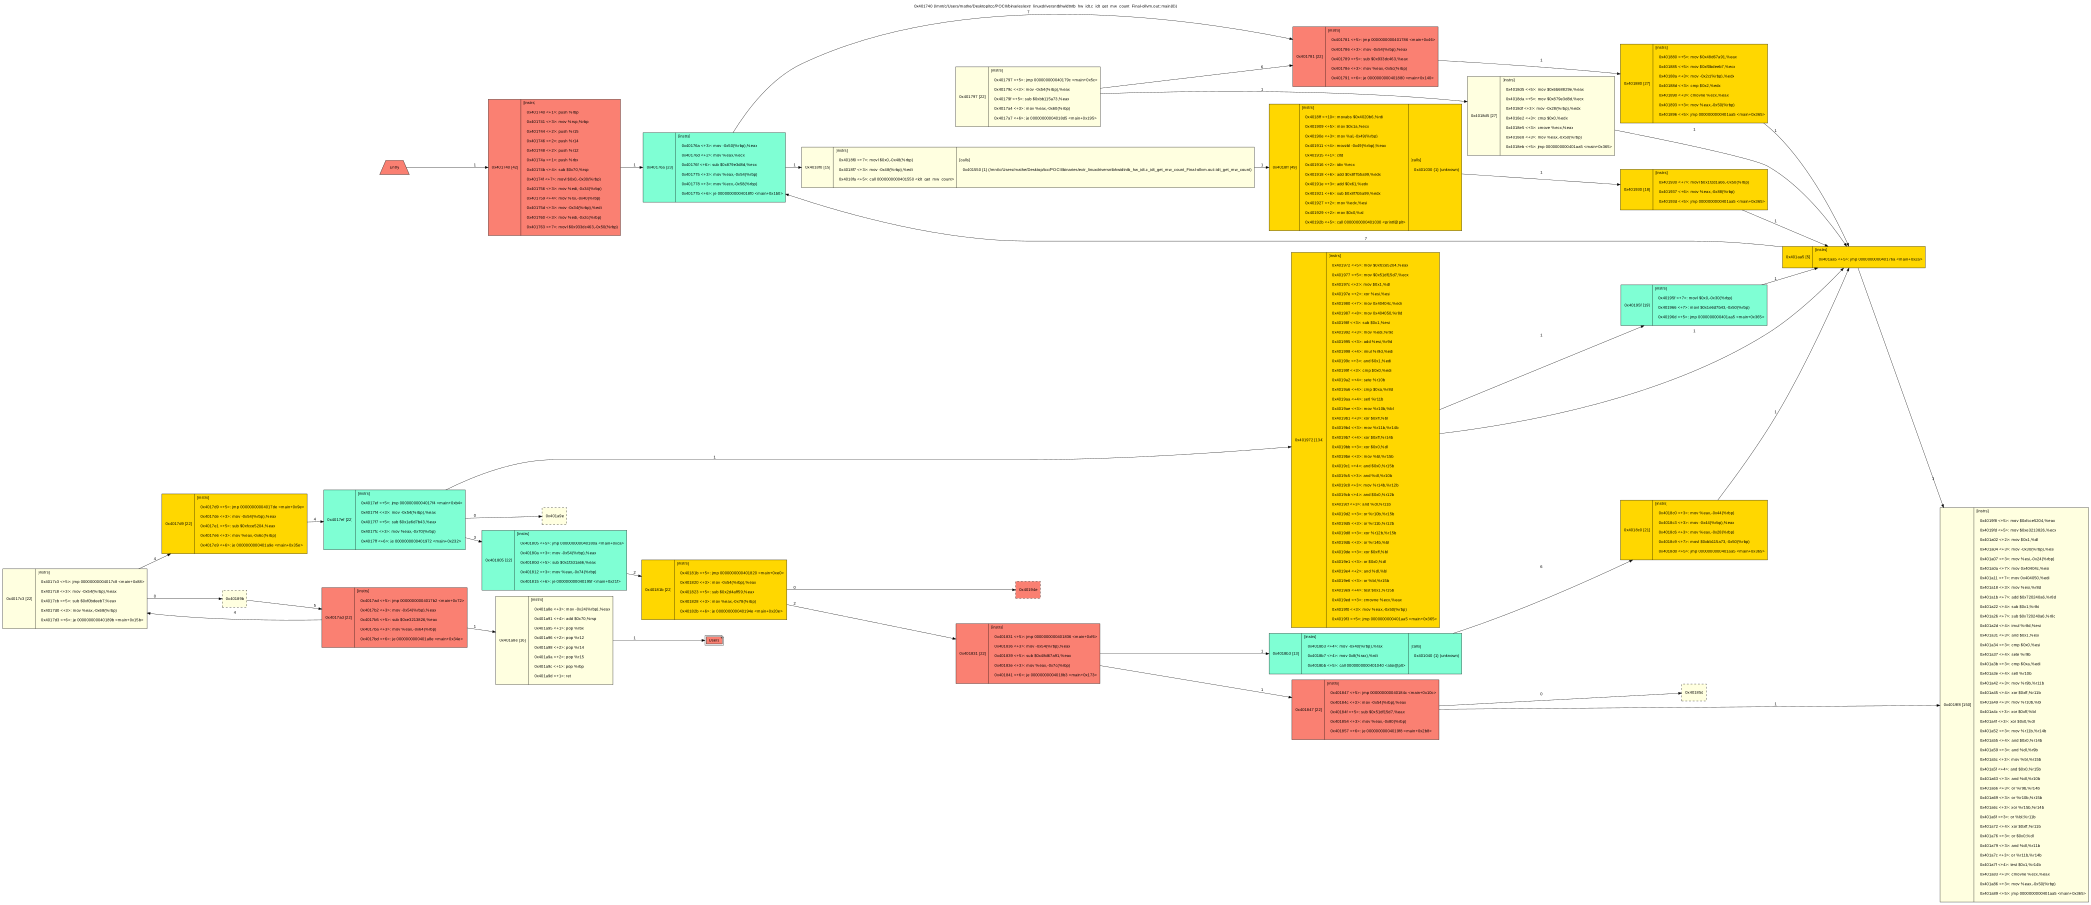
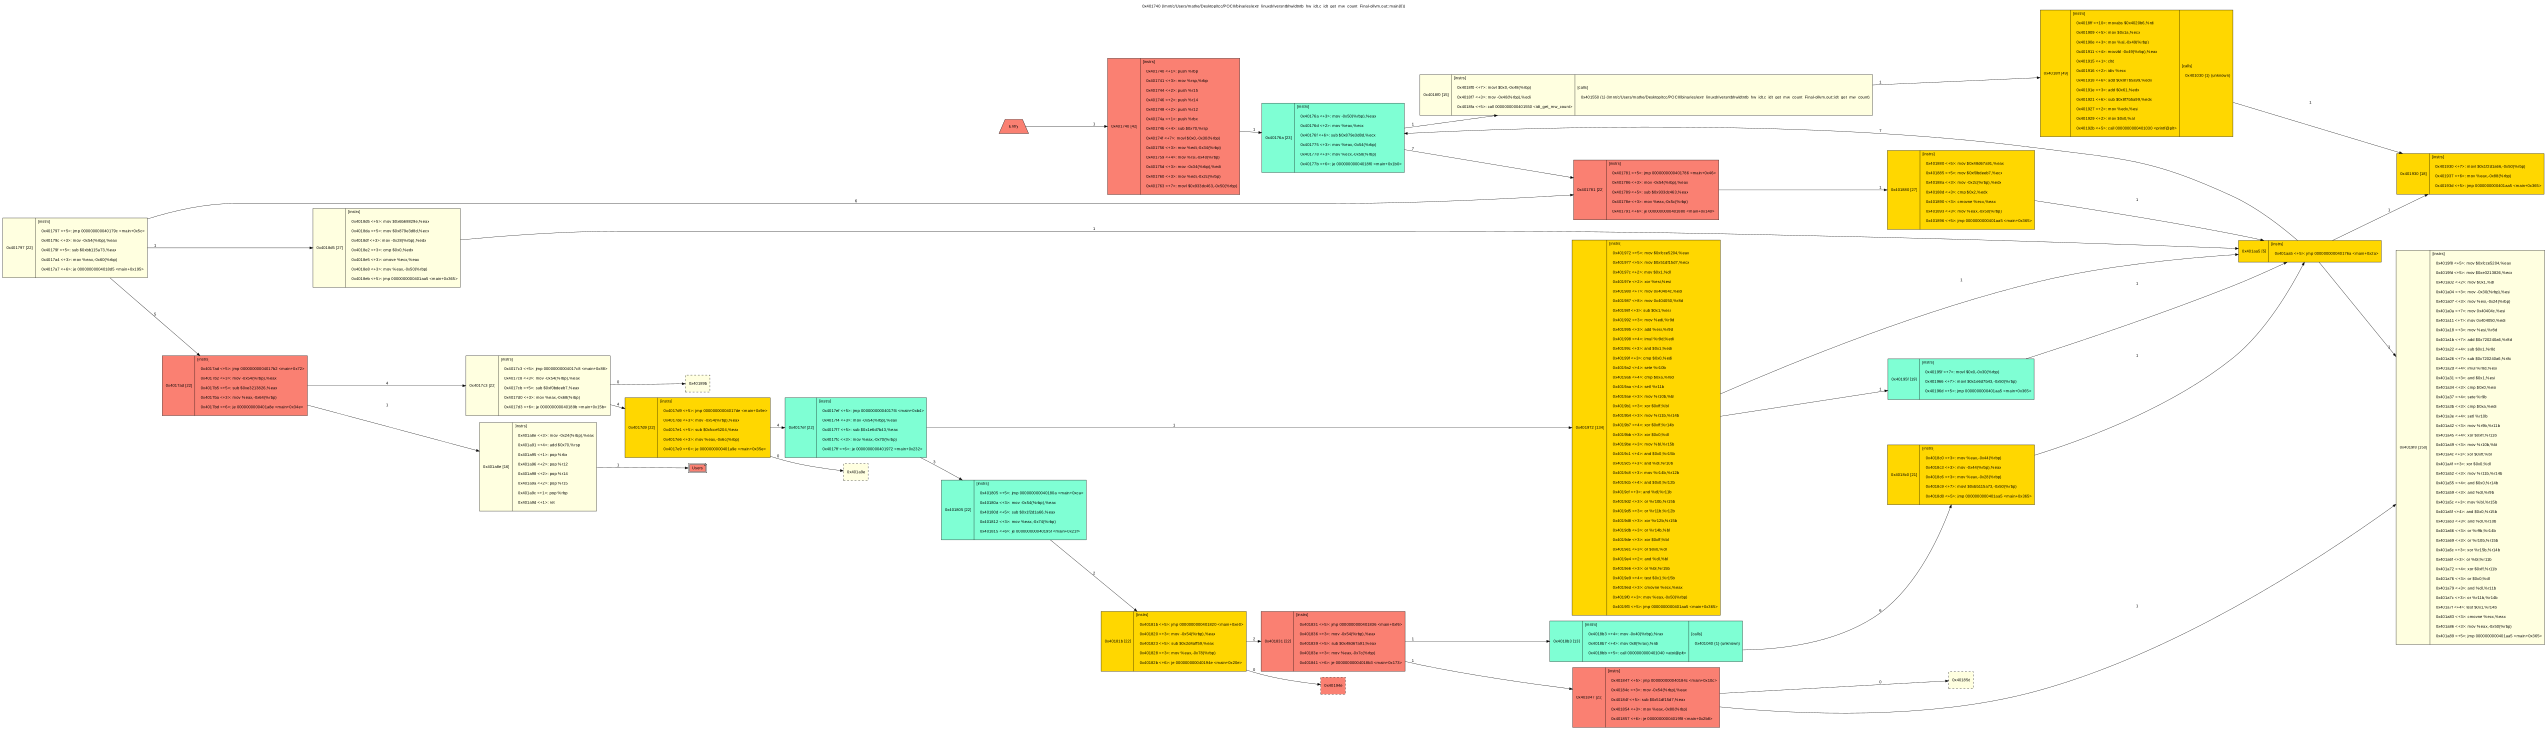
(1784, 228) -> (2379, 218)
(502, 517) -> (805, 465)
(283, 604) -> (154, 316)
